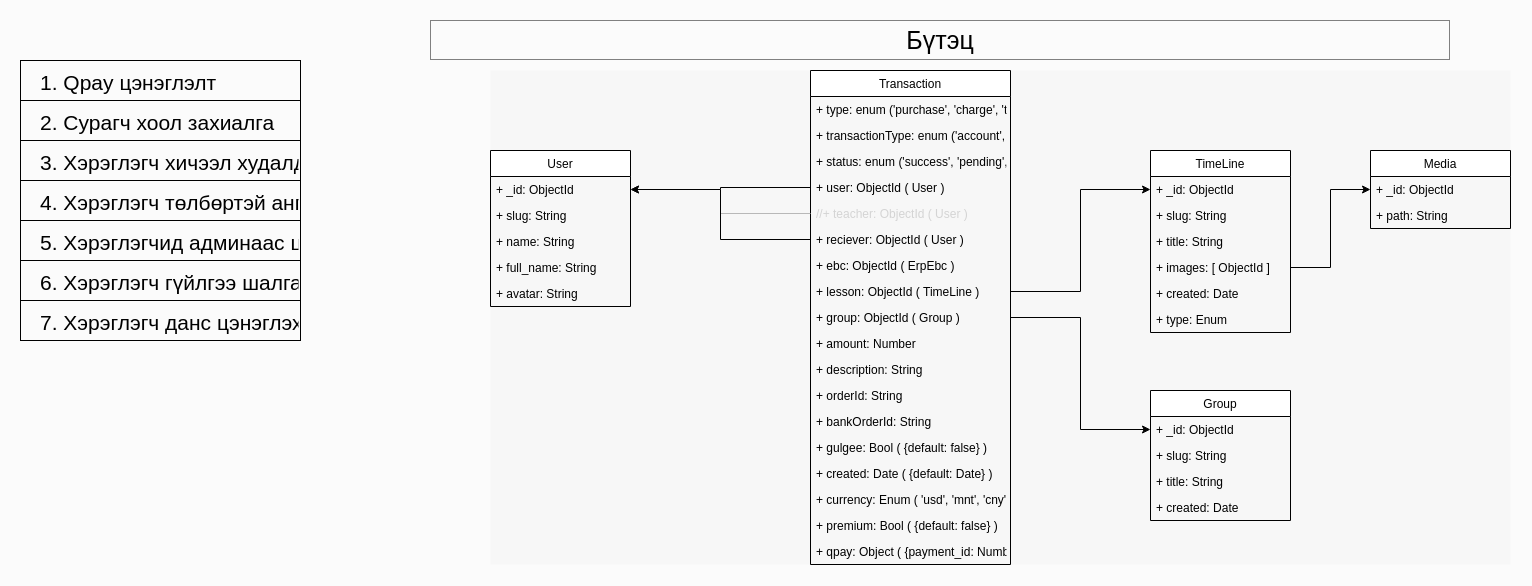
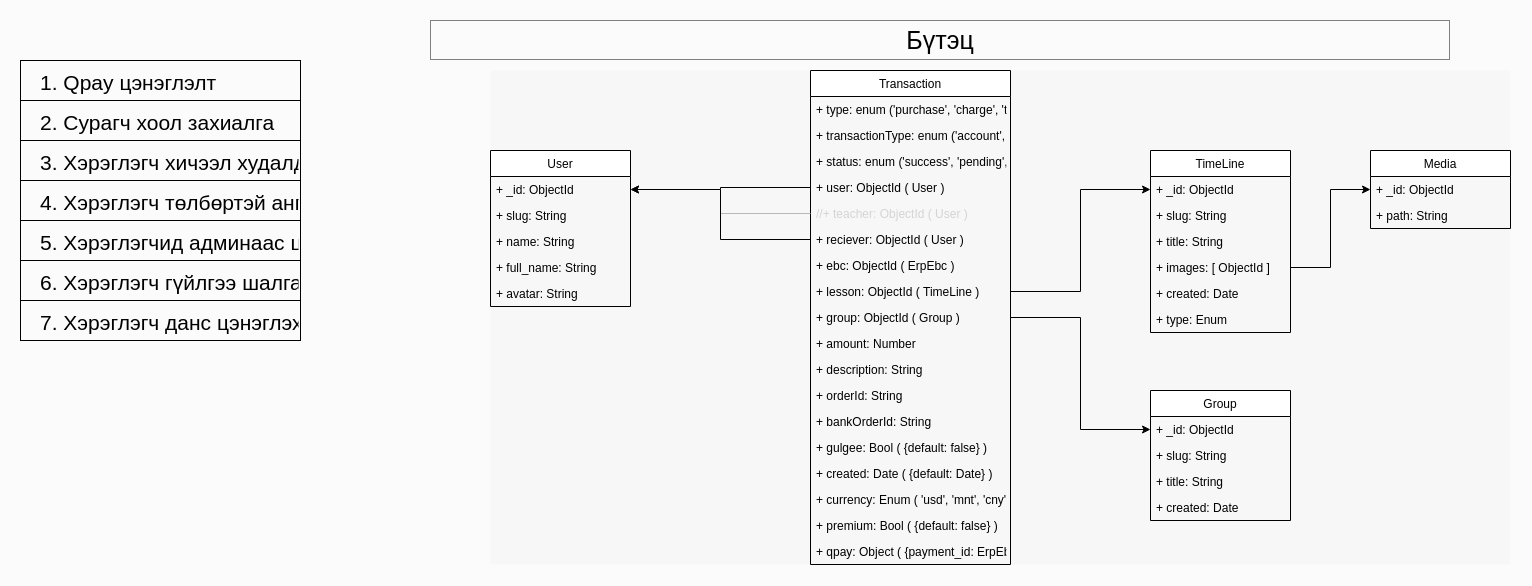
(1077, 552) -> (1077, 552)
